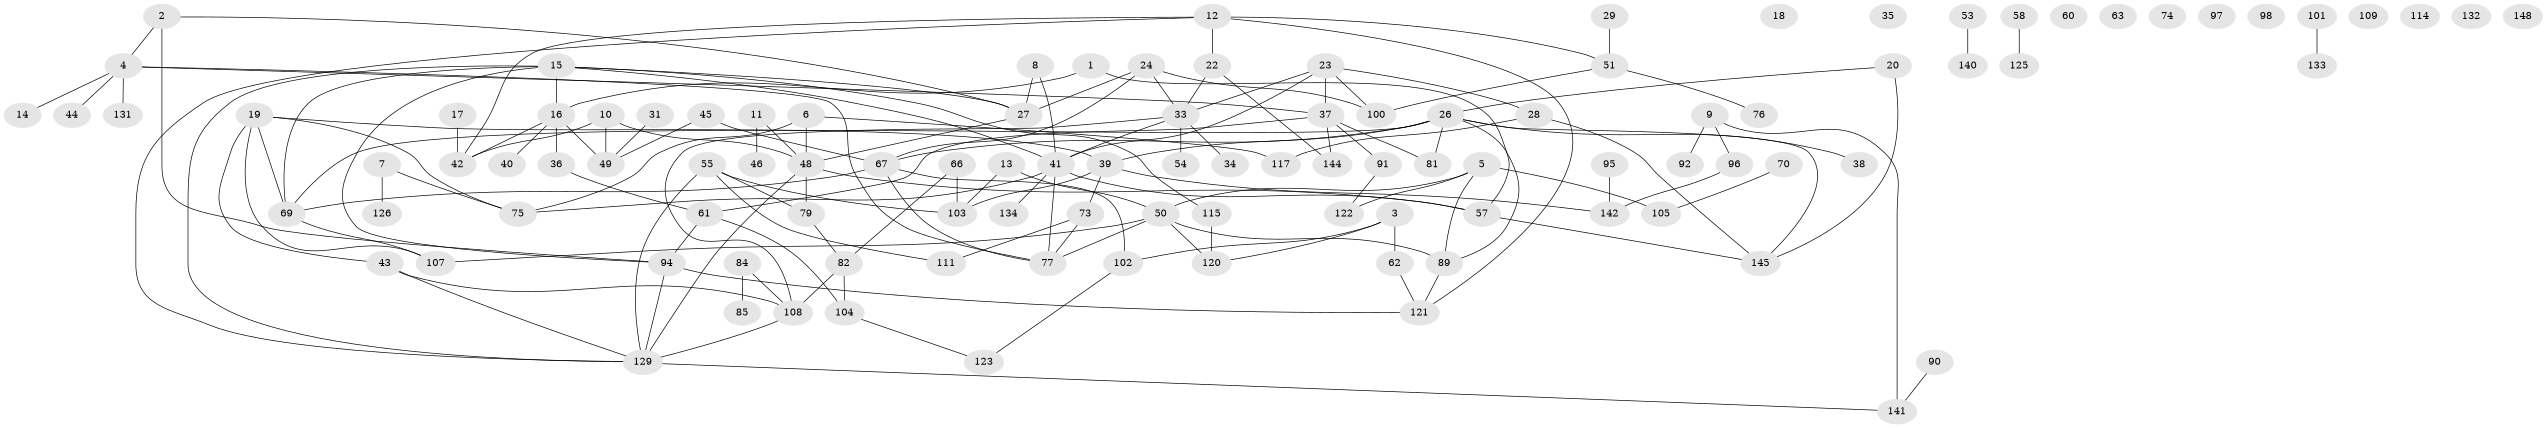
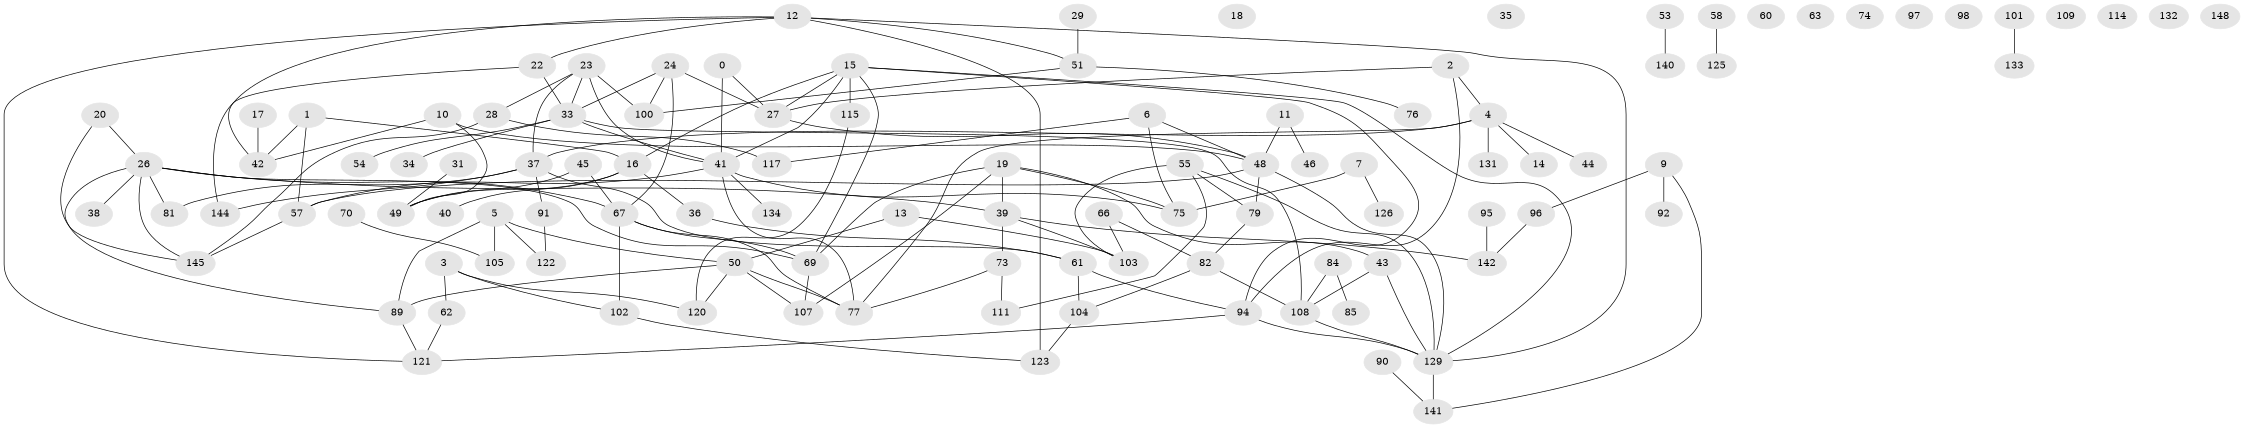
(1035, 66) -> (722, 66)
none -> (1036, 105)
(507, 140) -> (283, 140)
